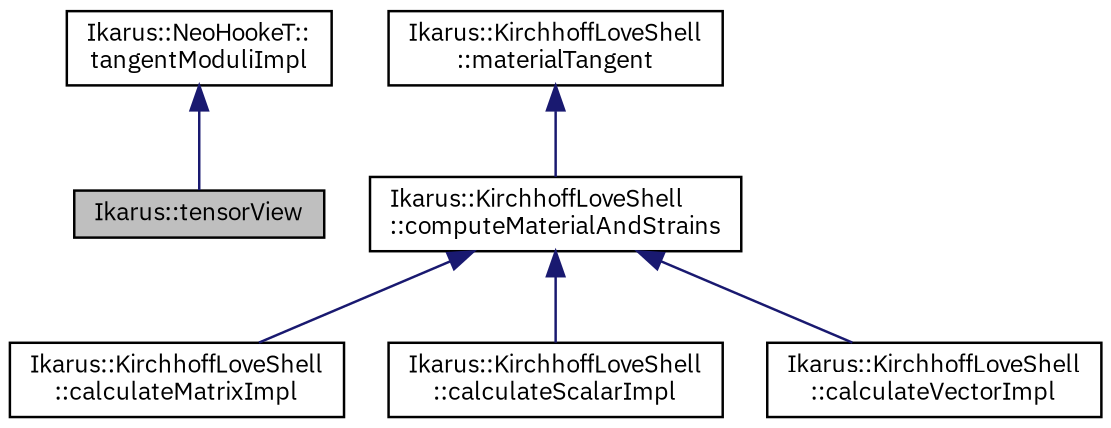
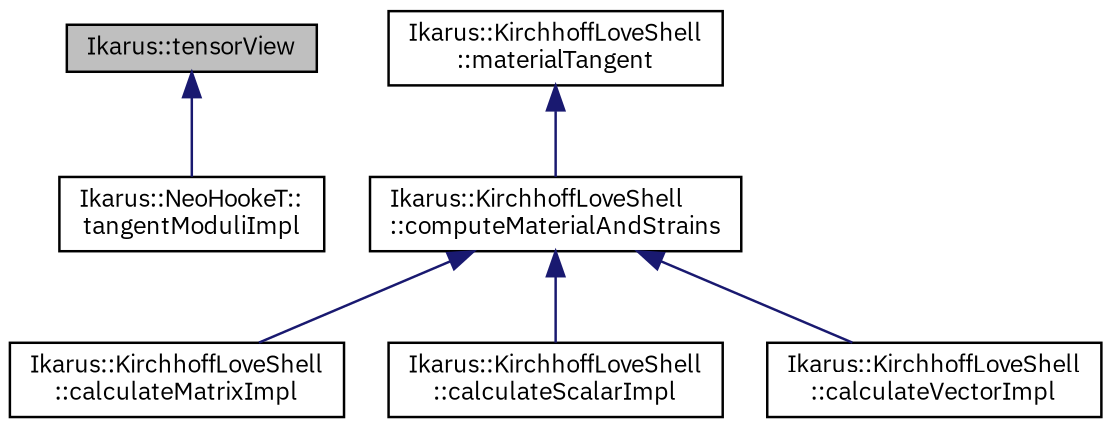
(199, 150) -> (192, 137)
